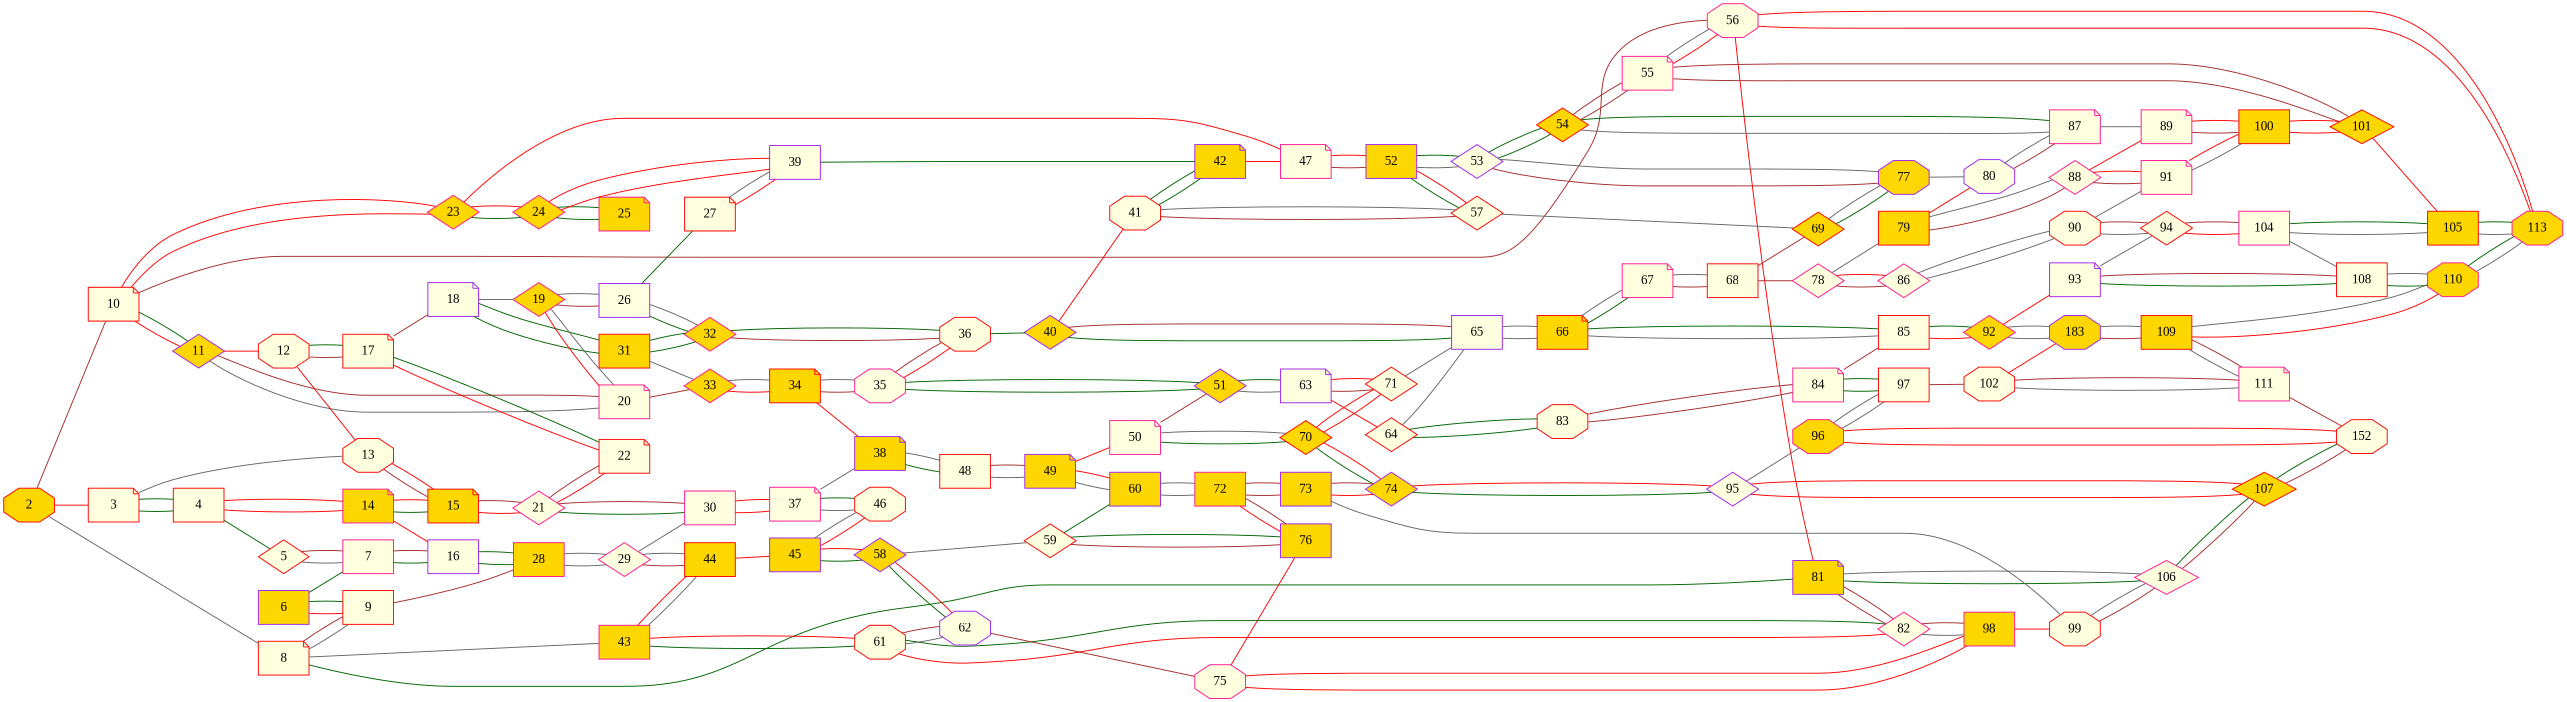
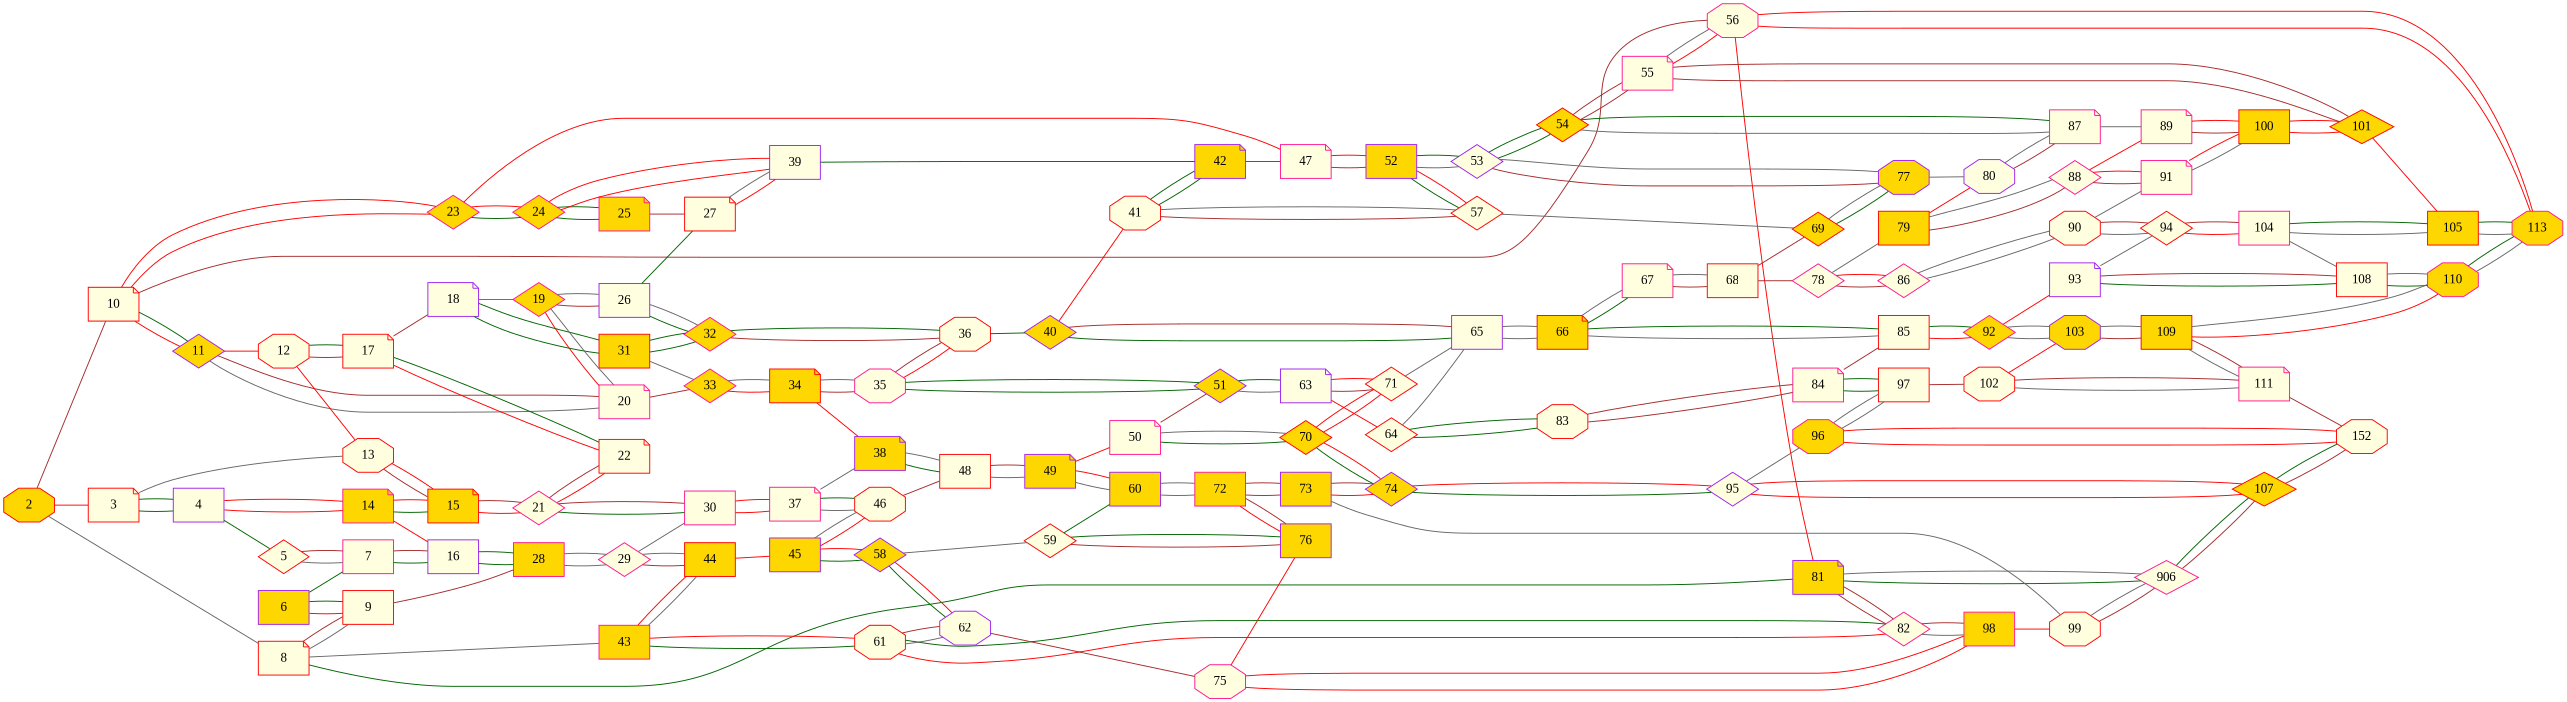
none -> (667, 214)
(2075, 332) -> (2075, 332)
none -> (921, 488)
(199, 505) -> (199, 505)
(2166, 577) -> (2166, 577)
